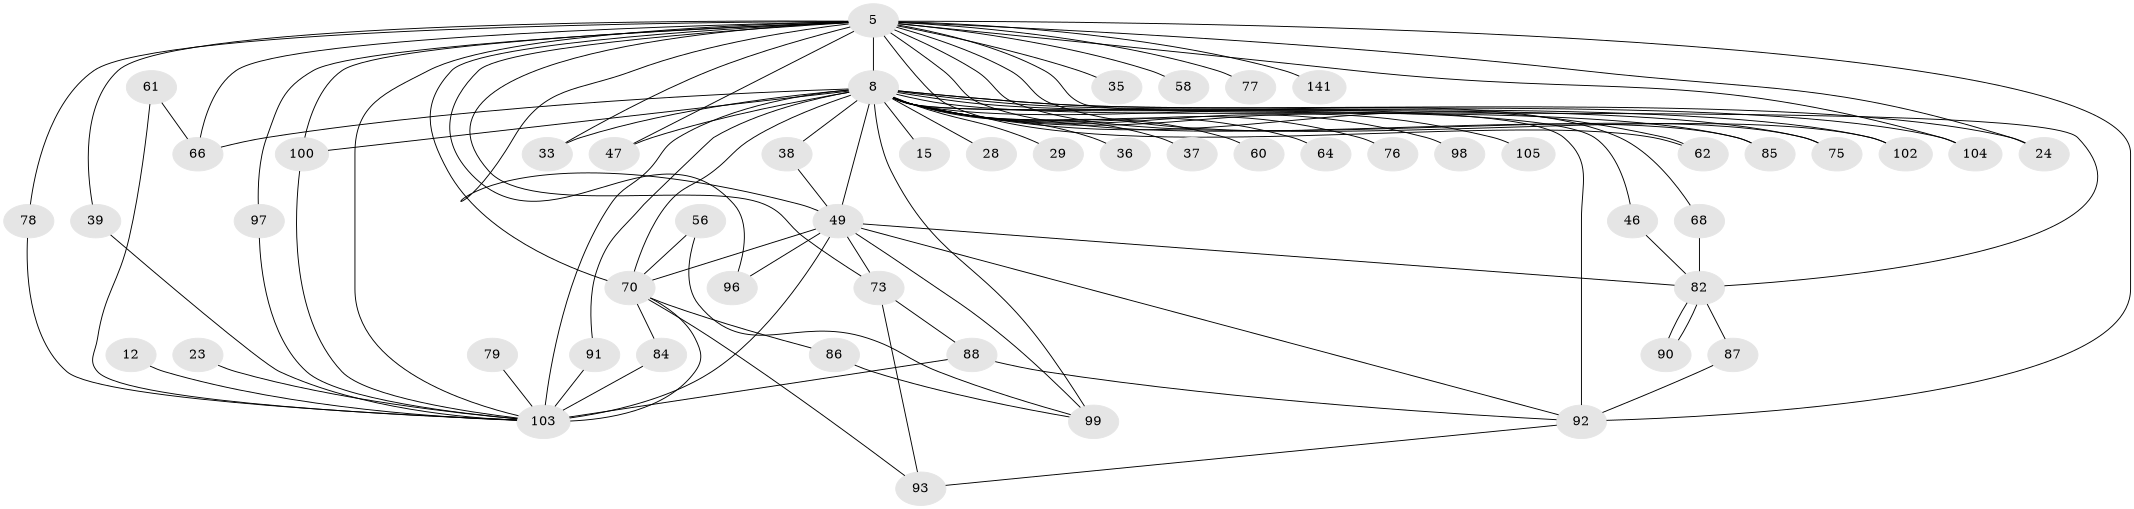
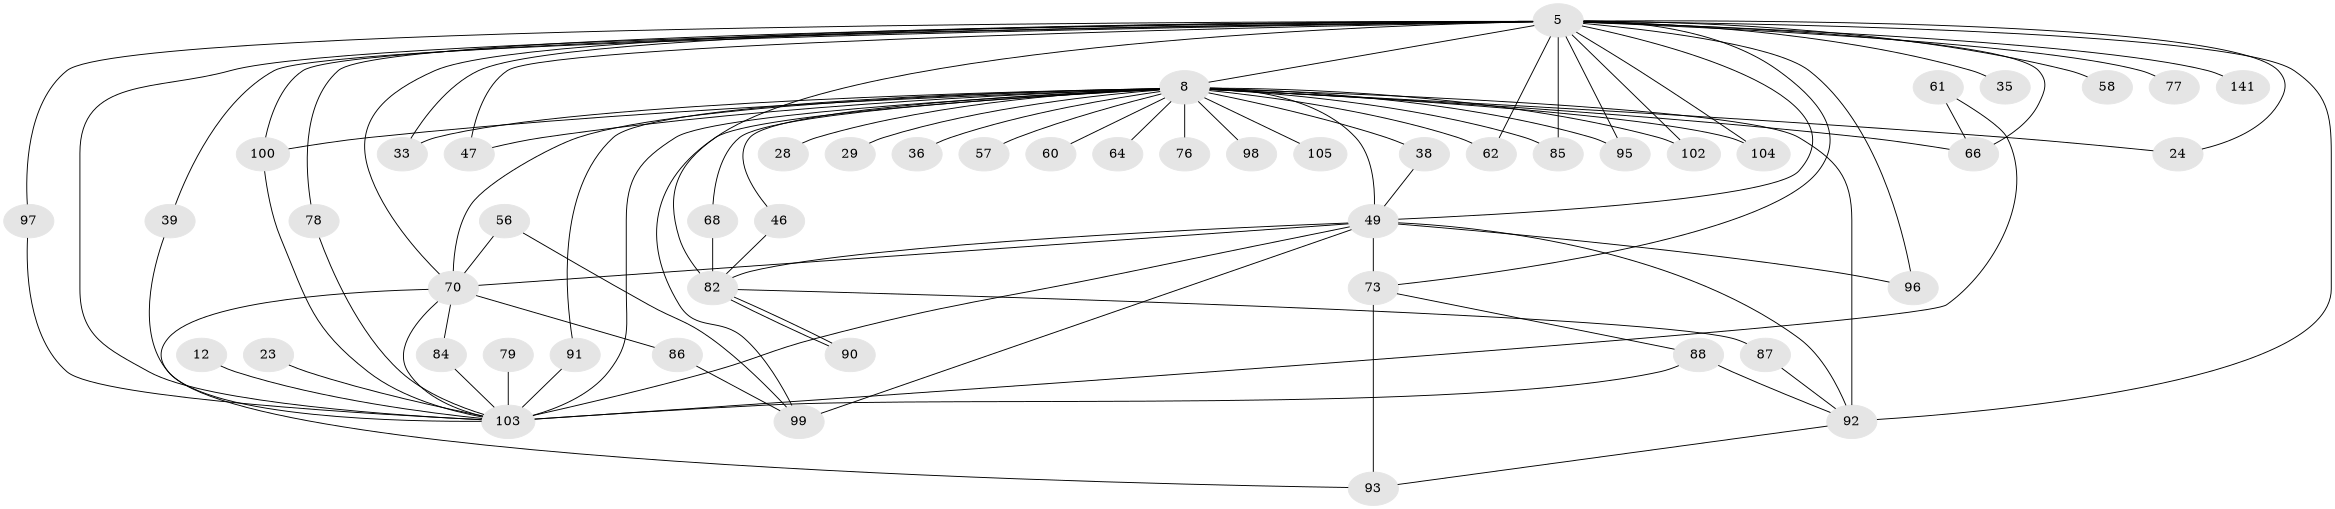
(925, 154) -> none
(1192, 154) -> (984, 154)
(1837, 154) -> (1625, 154)
